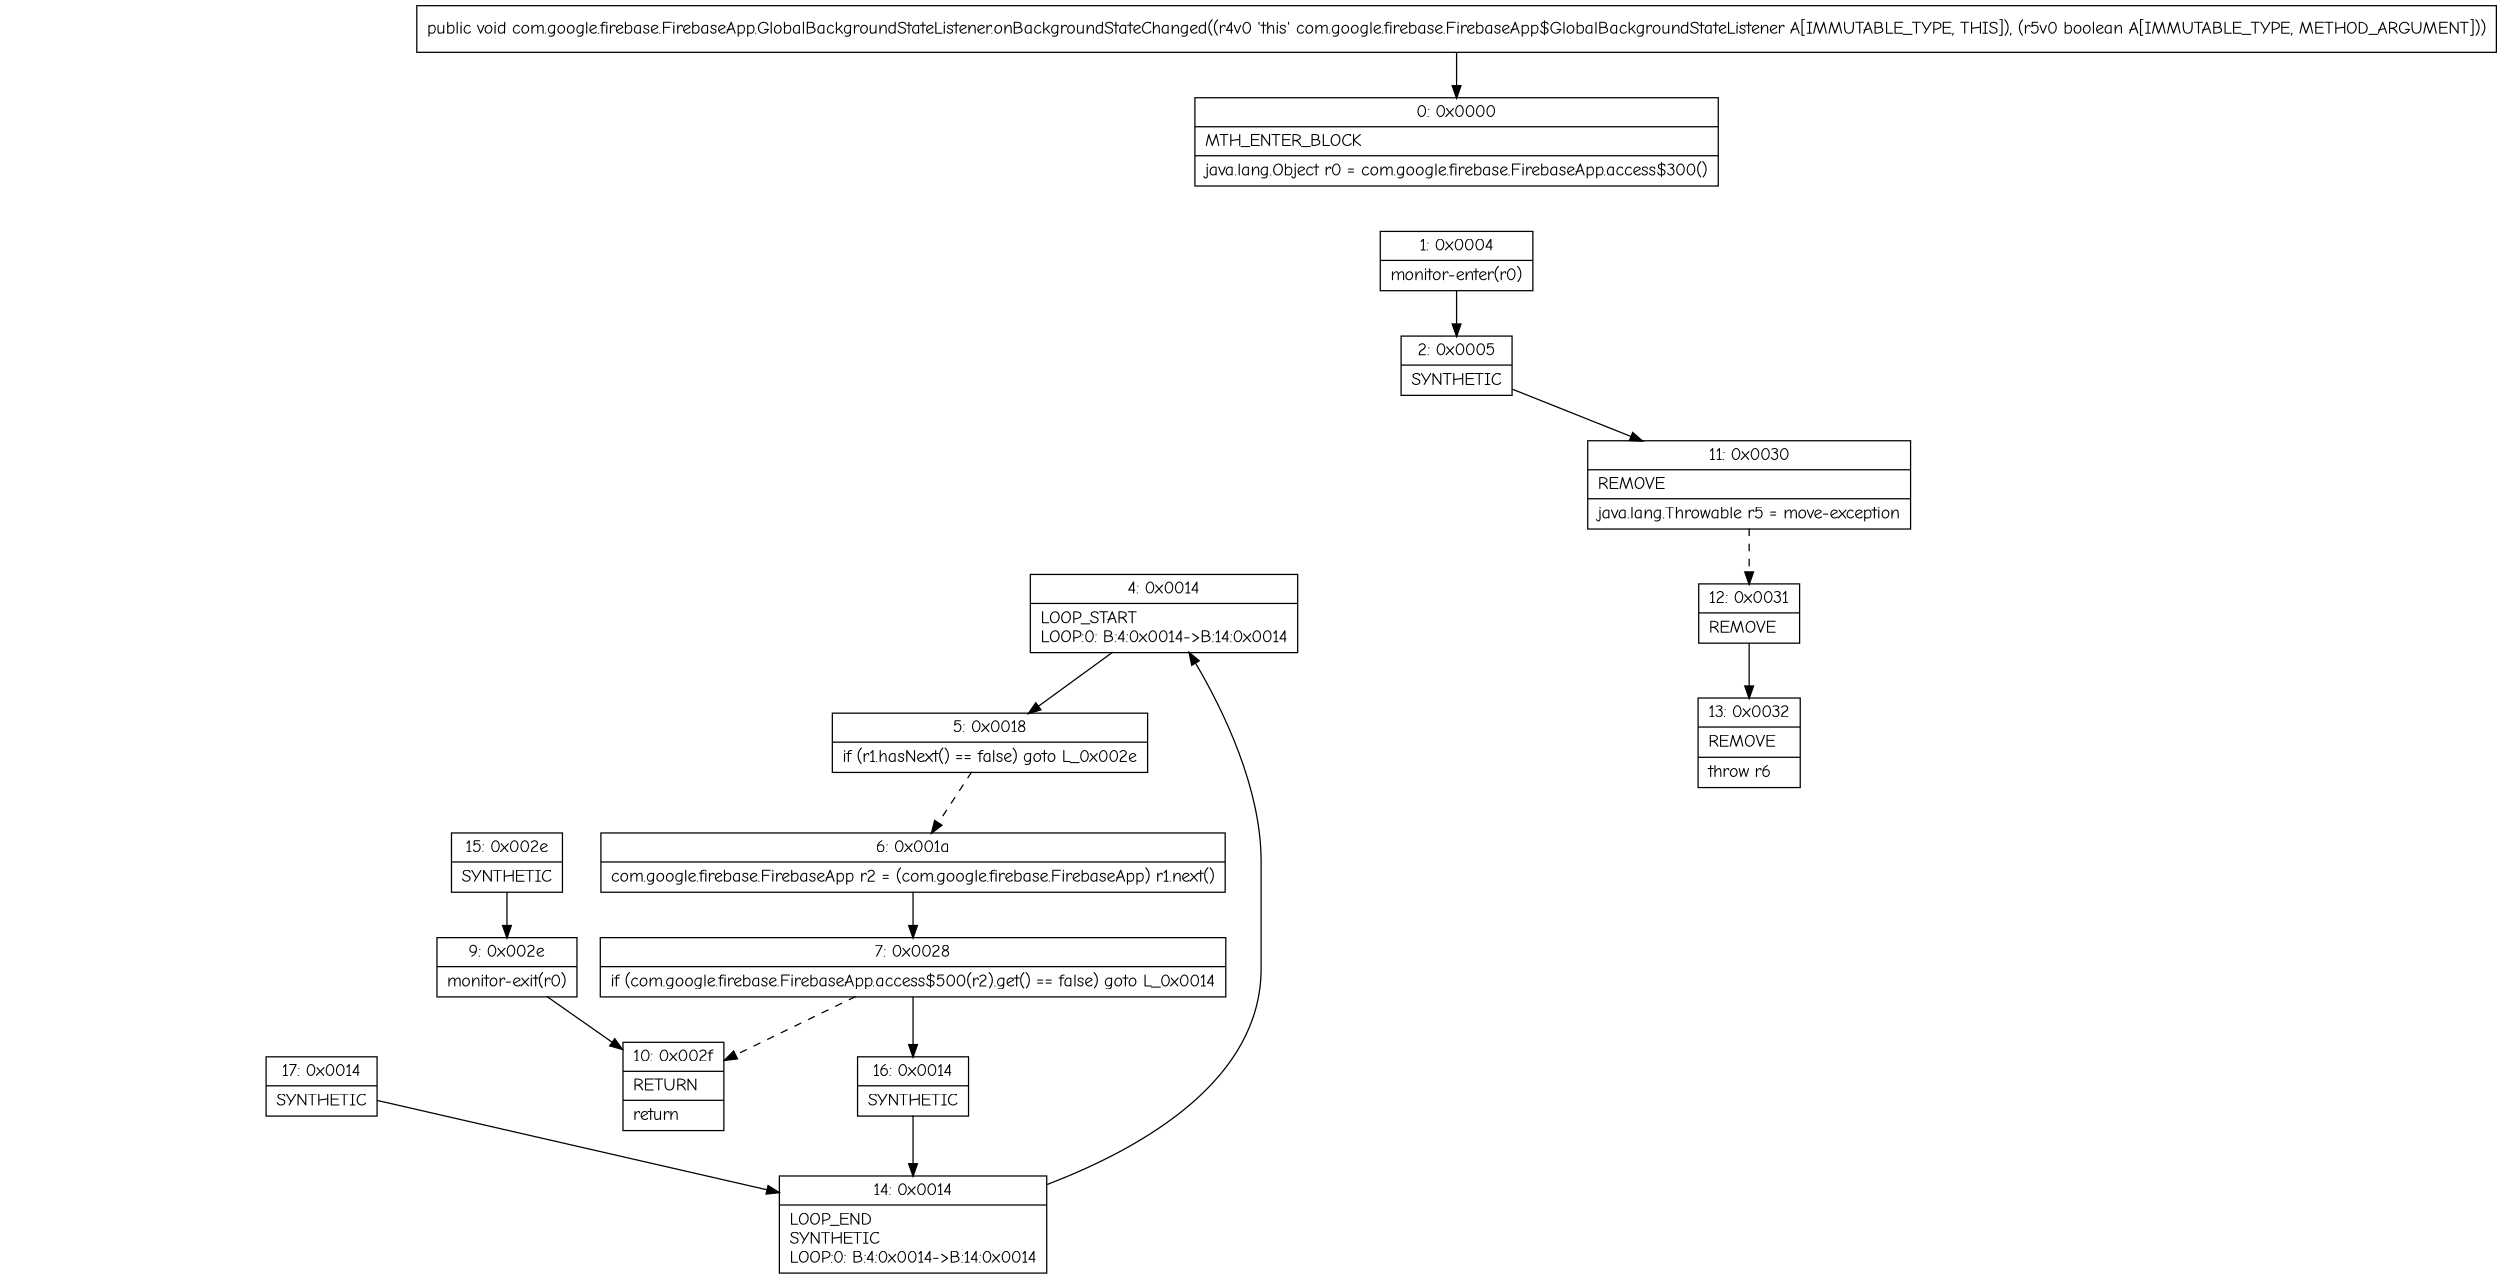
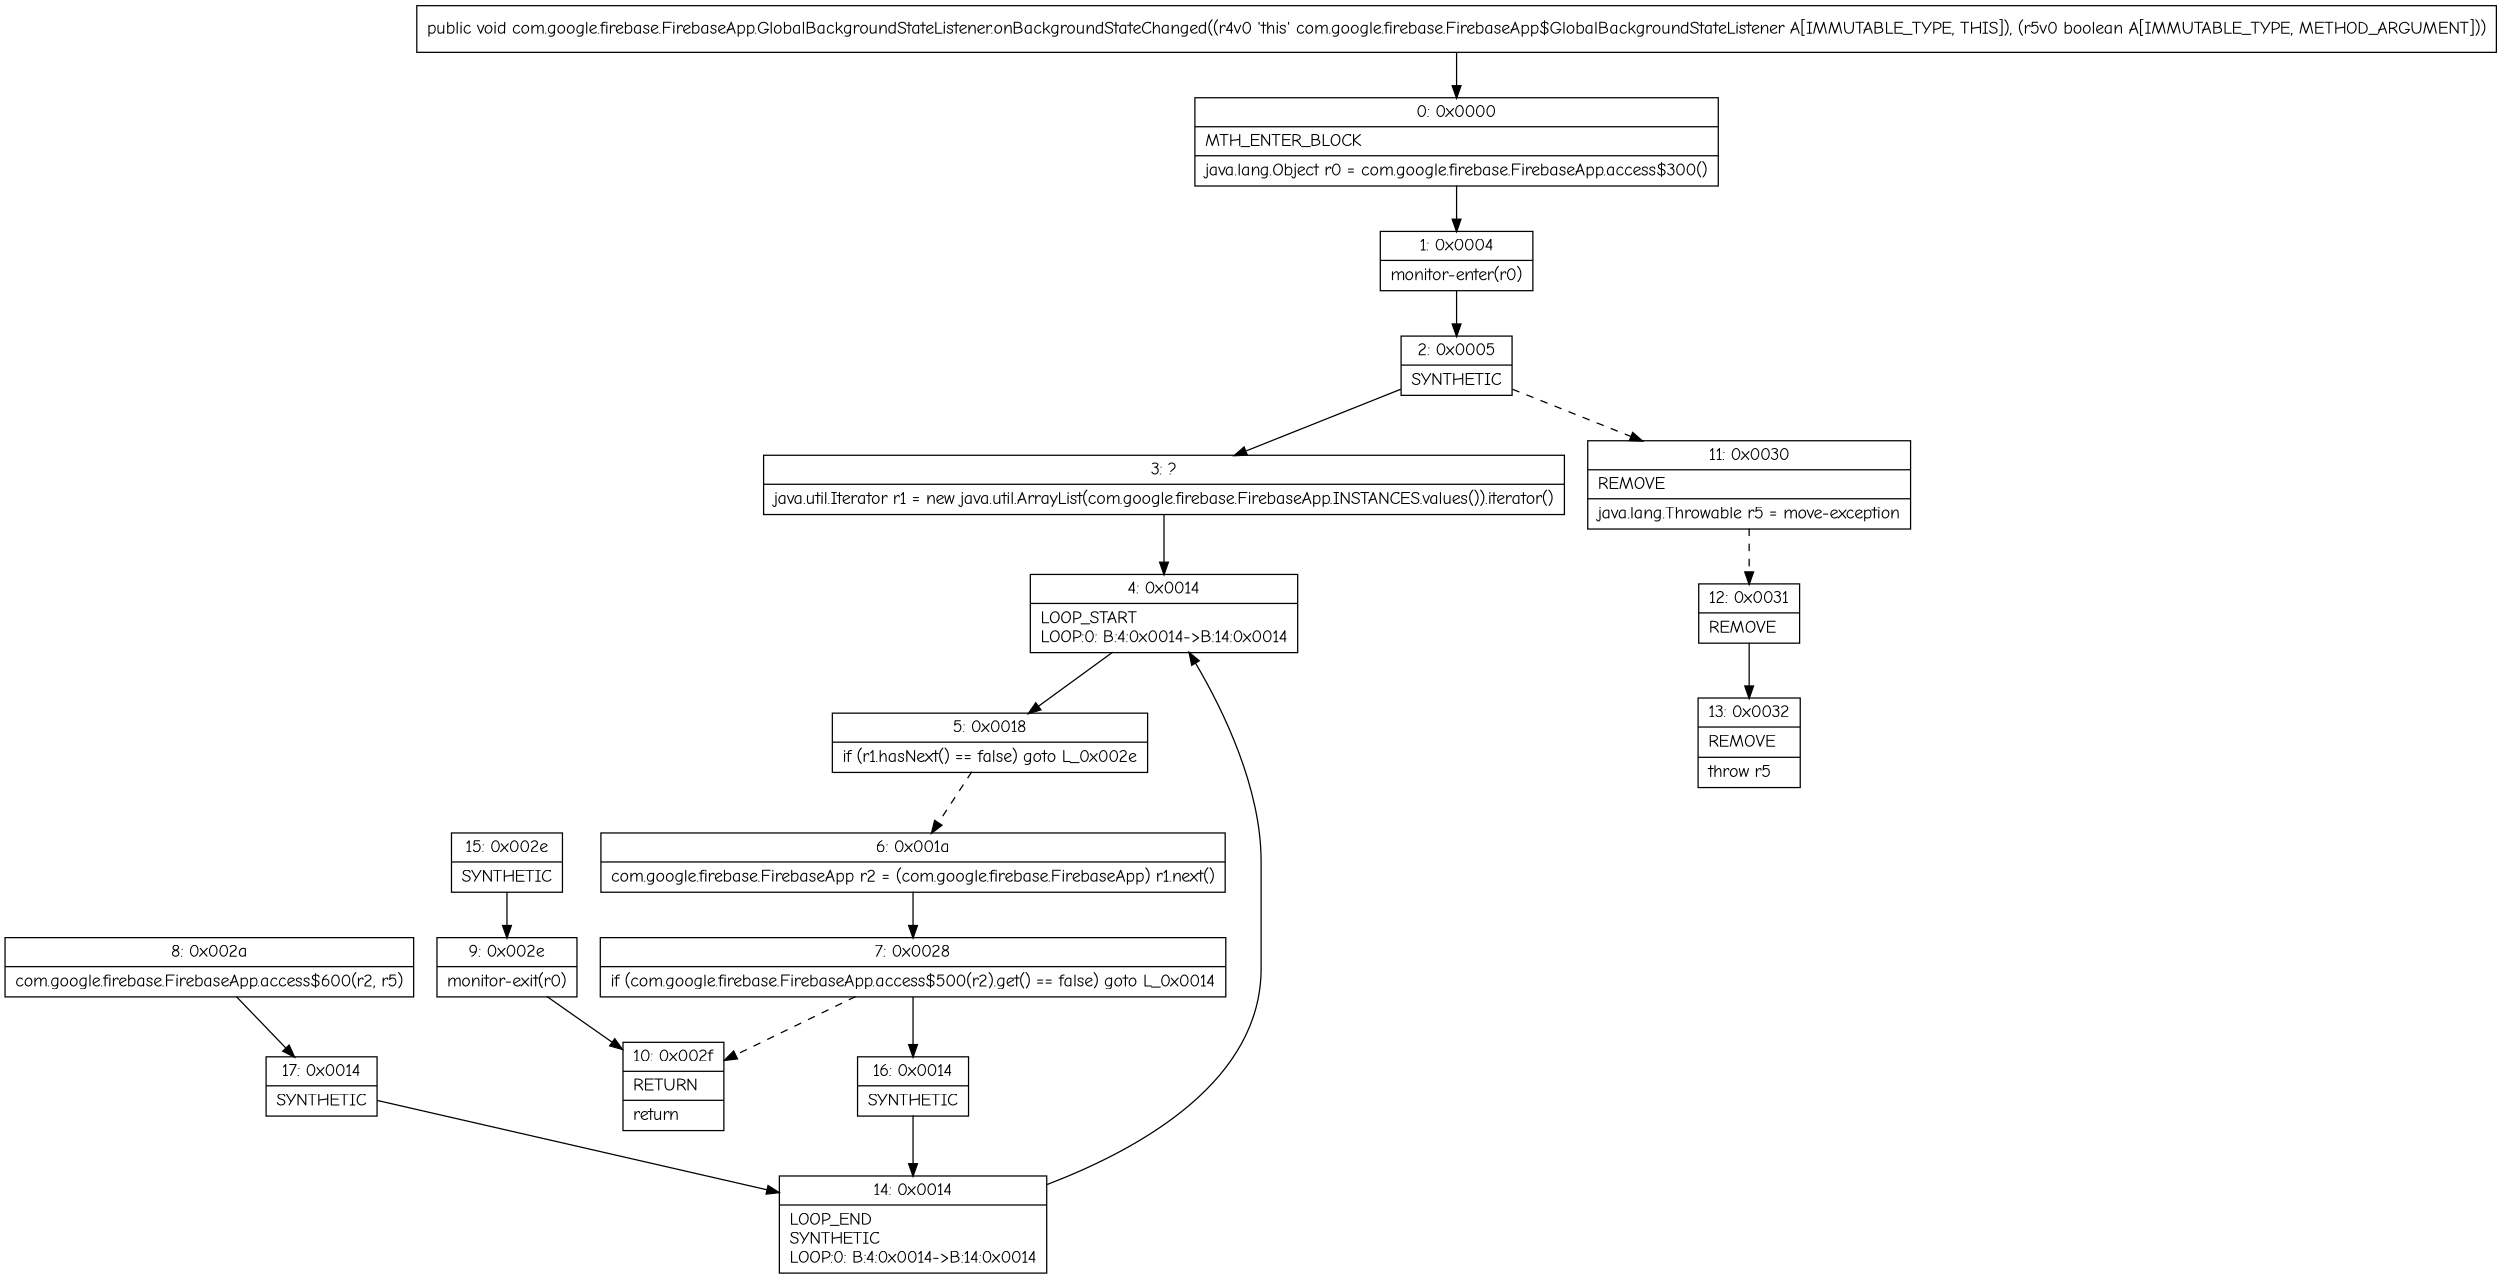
none -> (1457, 202)
(1572, 413) -> (1572, 413)
none -> (1164, 485)
(1740, 772) -> (1740, 772)
none -> (209, 967)
